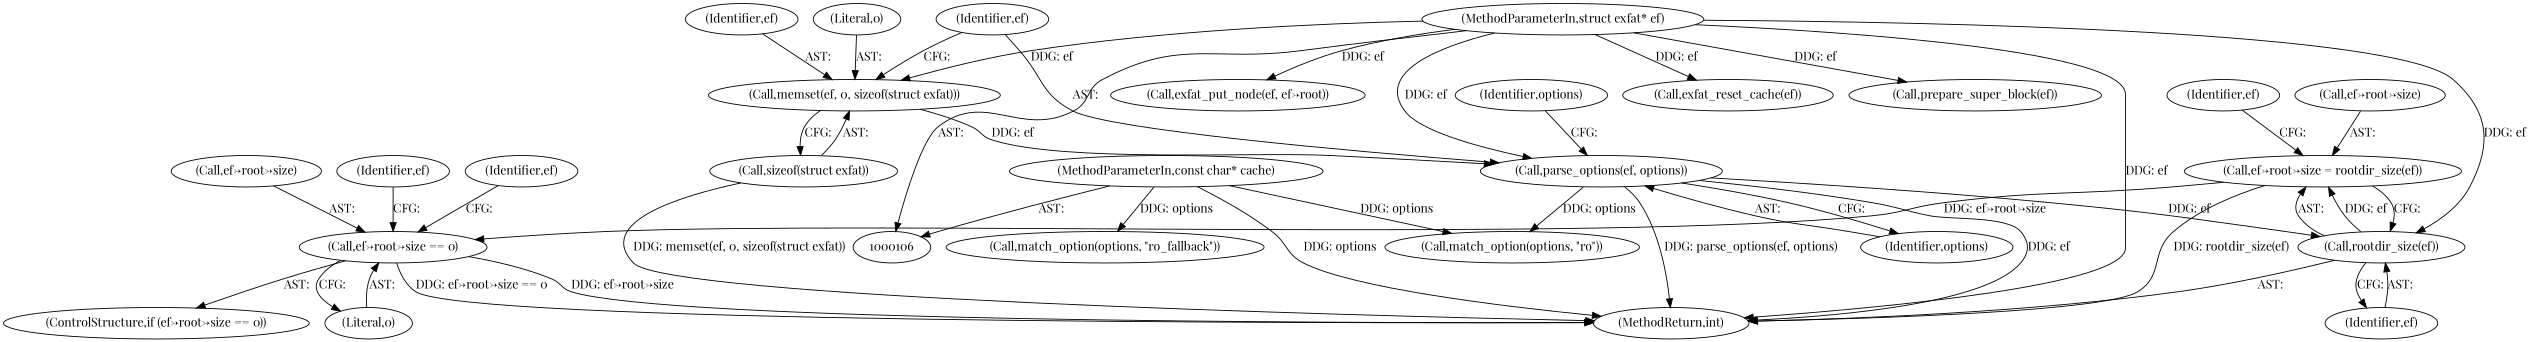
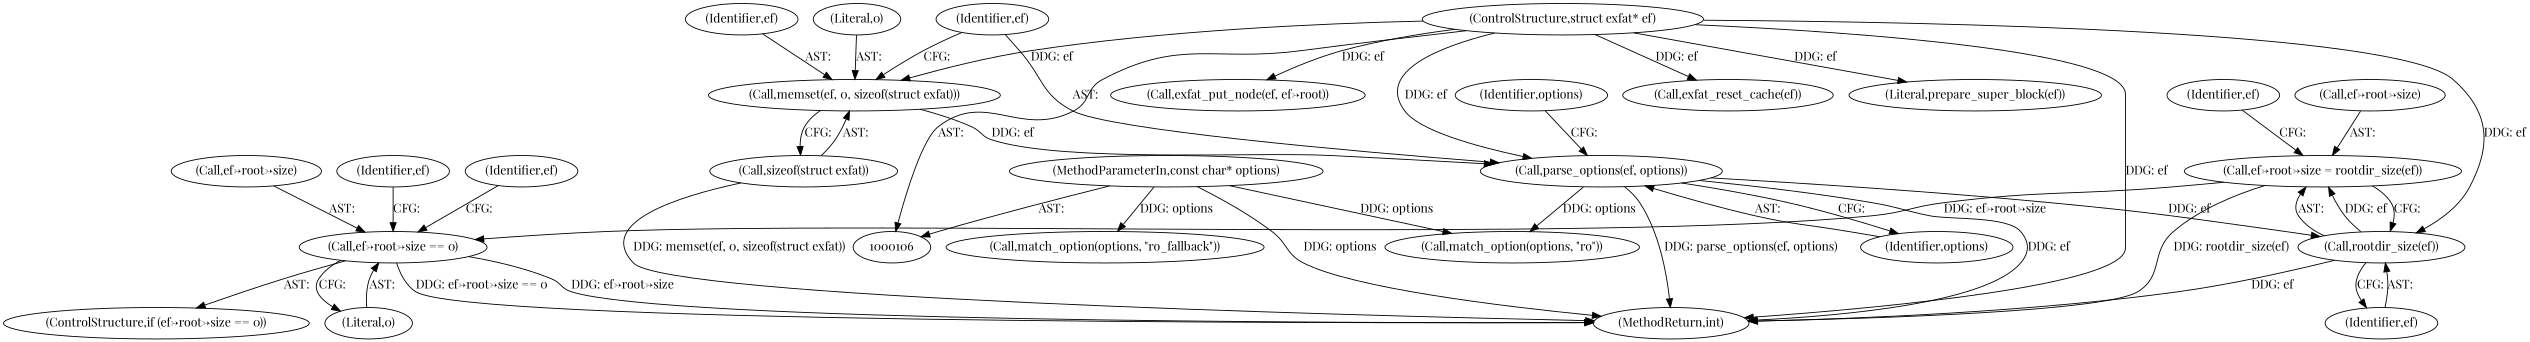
(1563, 19) -> (1563, 19)
(1975, 95) -> (1975, 95)
(1166, 171) -> (1166, 171)
(2273, 285) -> (2273, 285)
